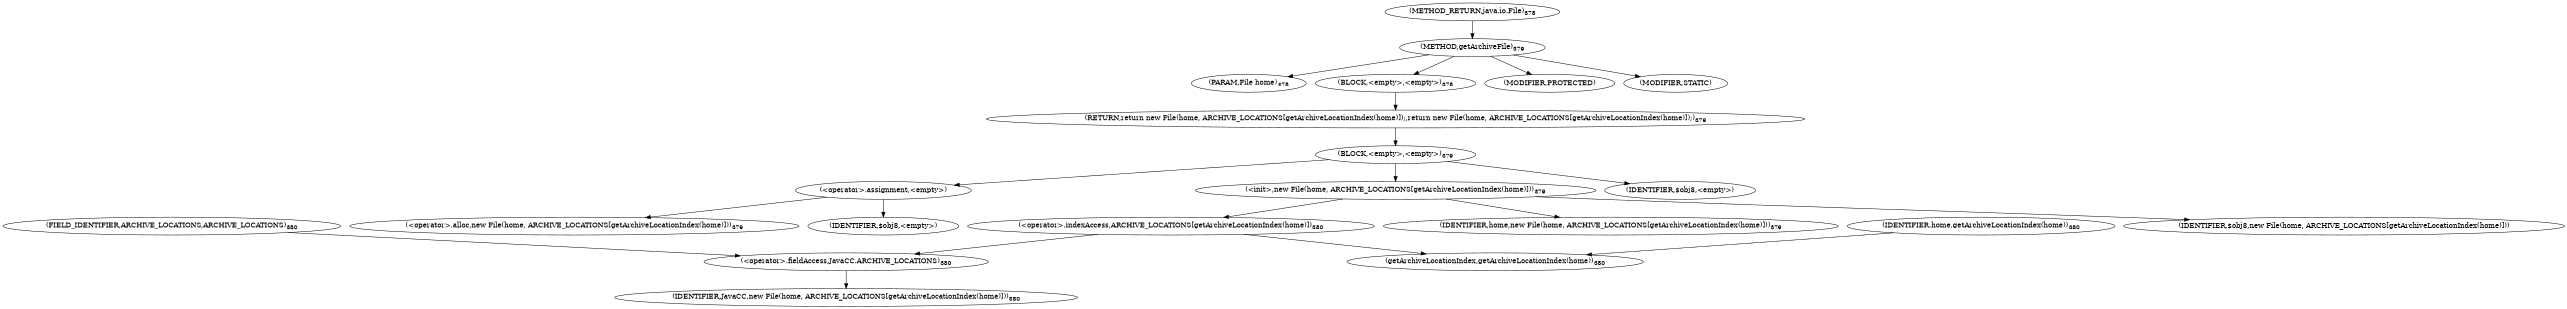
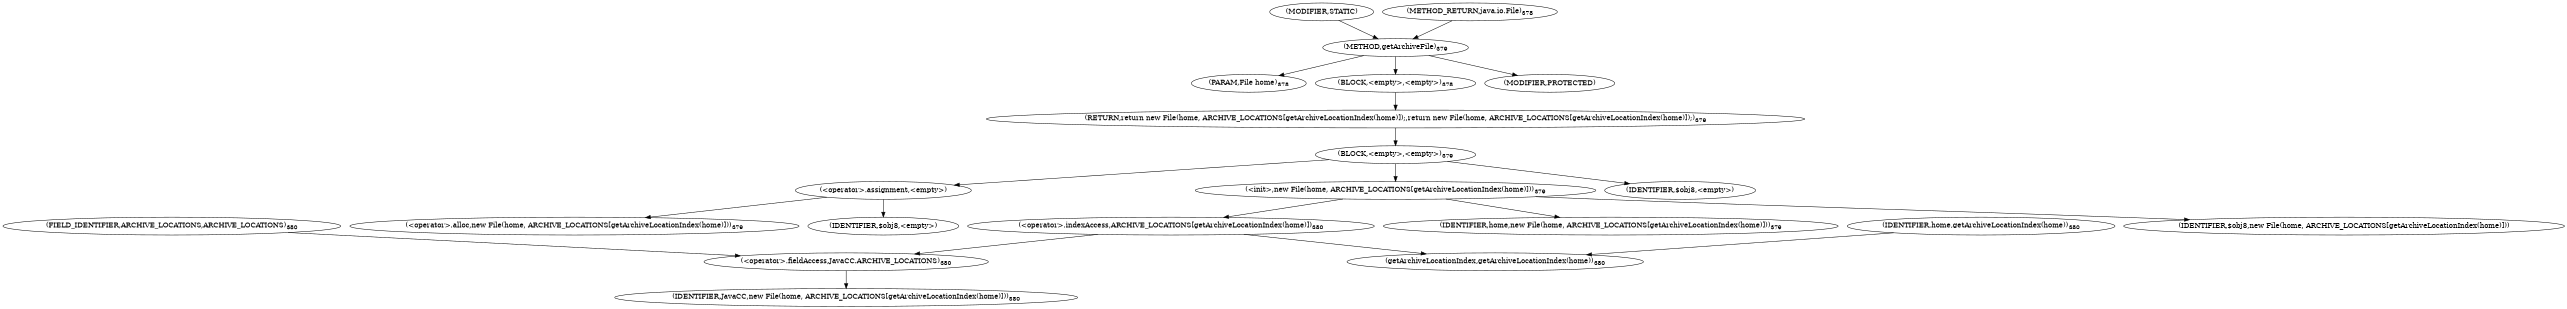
(1574, 65) -> (1356, 29)
(1283, 83) -> (1283, 83)
